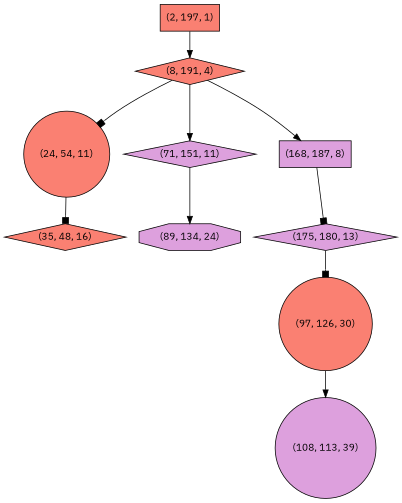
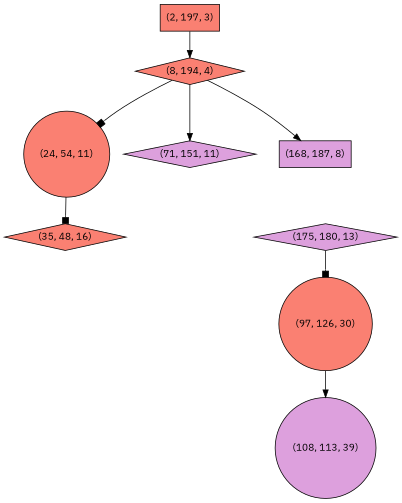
(190, 18) -> (190, 18)
(190, 71) -> (190, 71)
(320, 192) -> none
(190, 237) -> none
